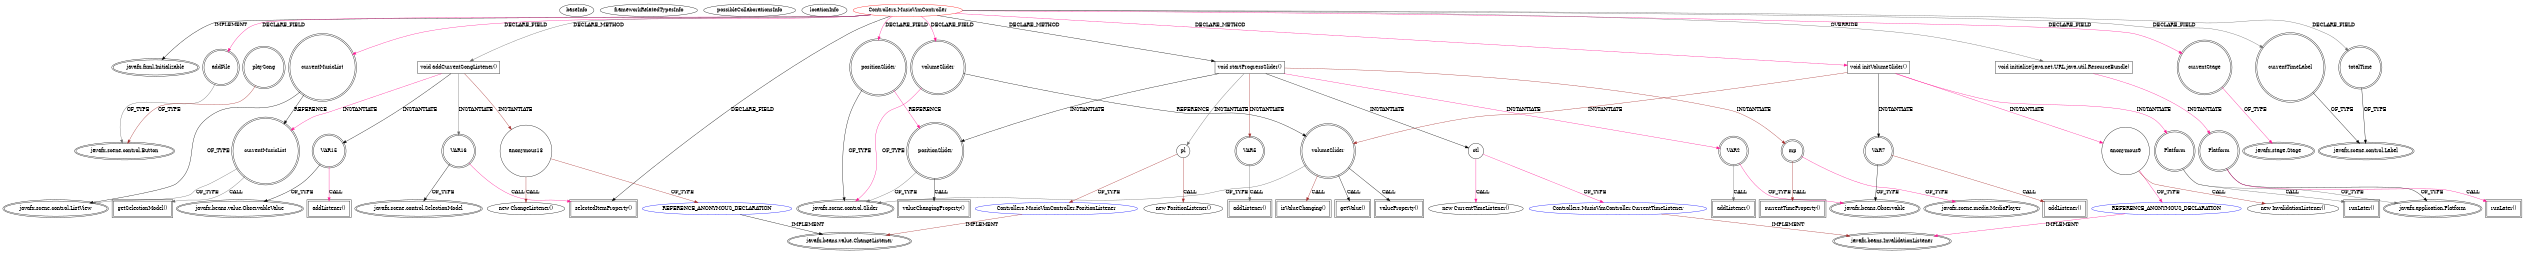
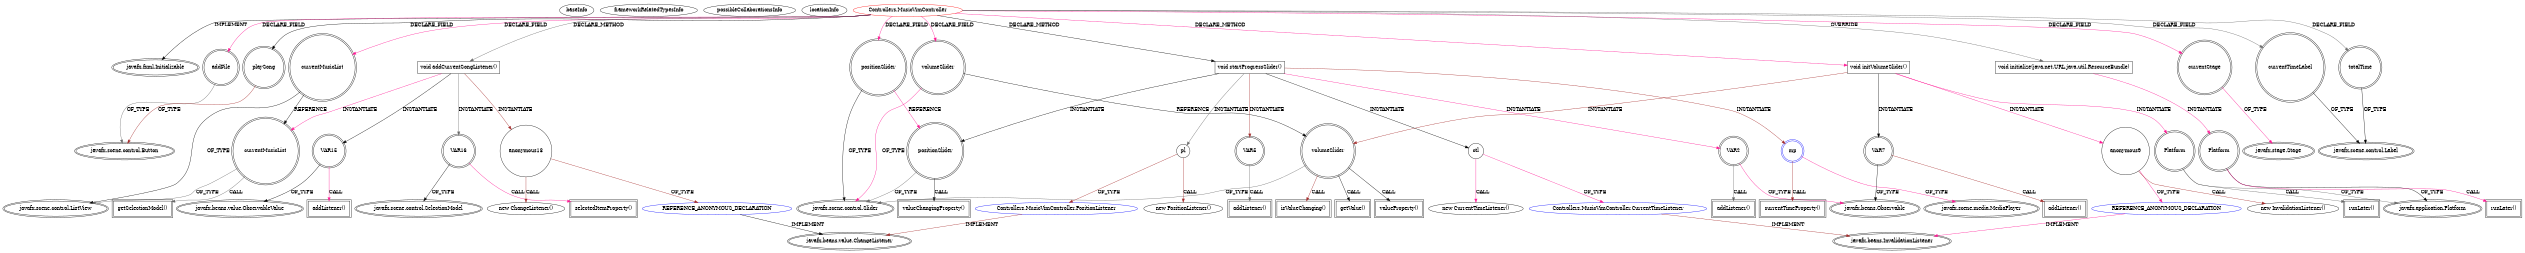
(746, 98) -> (464, 20)
(1793, 151) -> (1793, 151)
